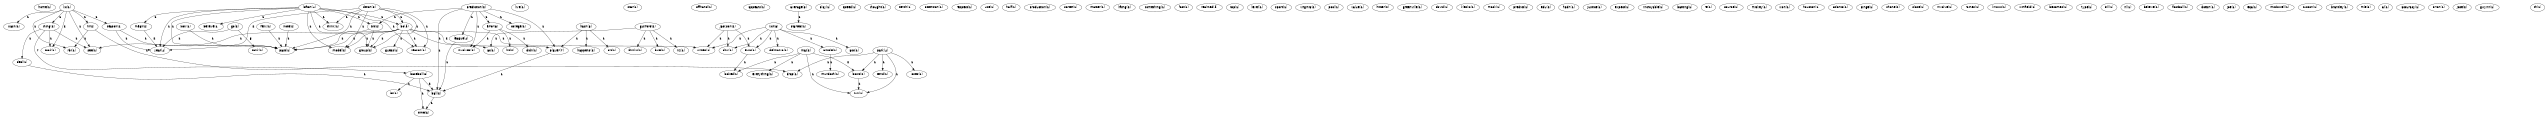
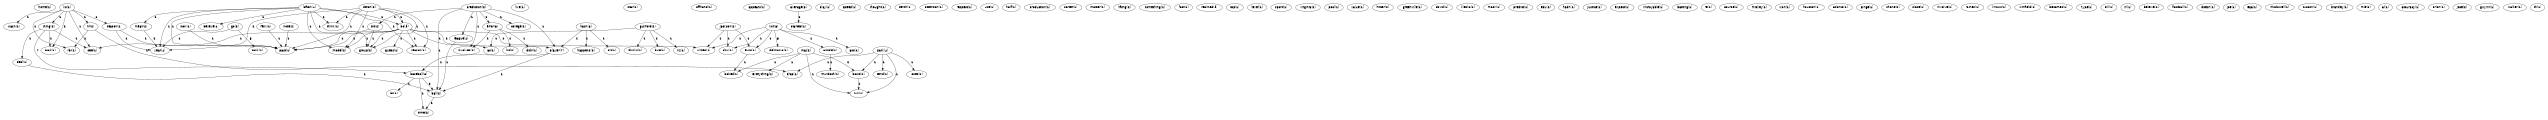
none -> (2515, 8)
(344, 14) -> none
(778, 39) -> (778, 39)
none -> (485, 55)
